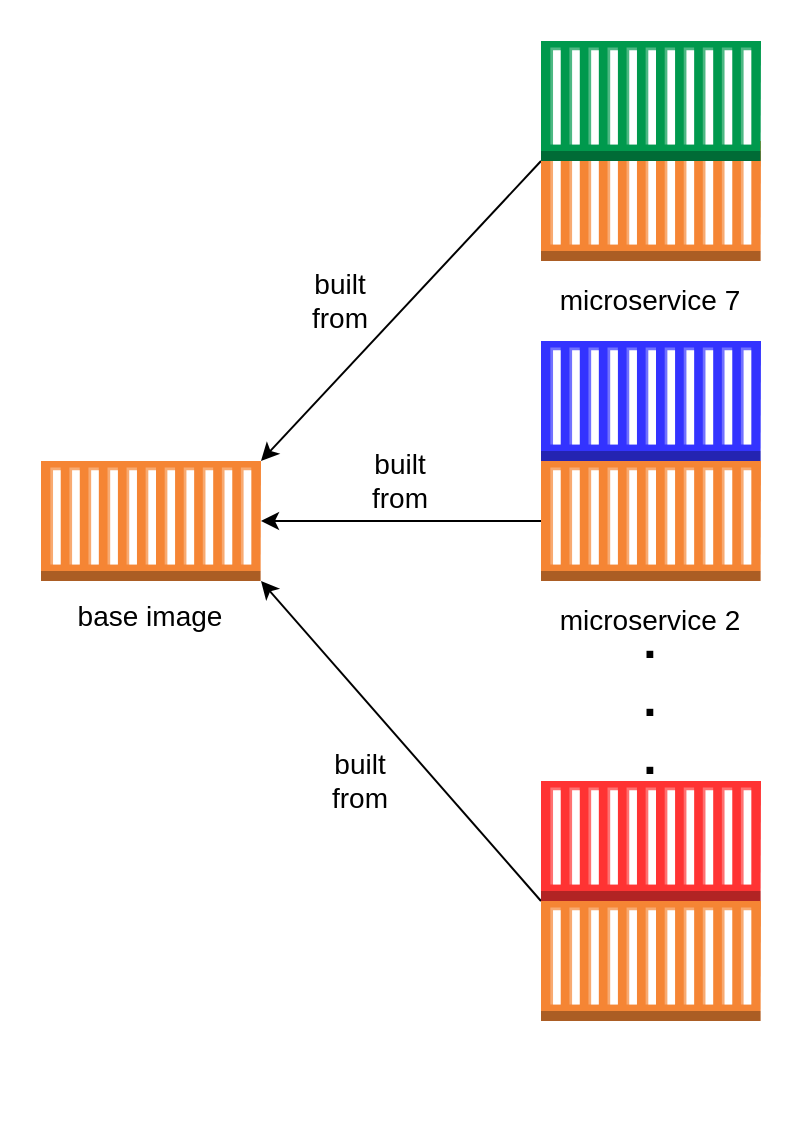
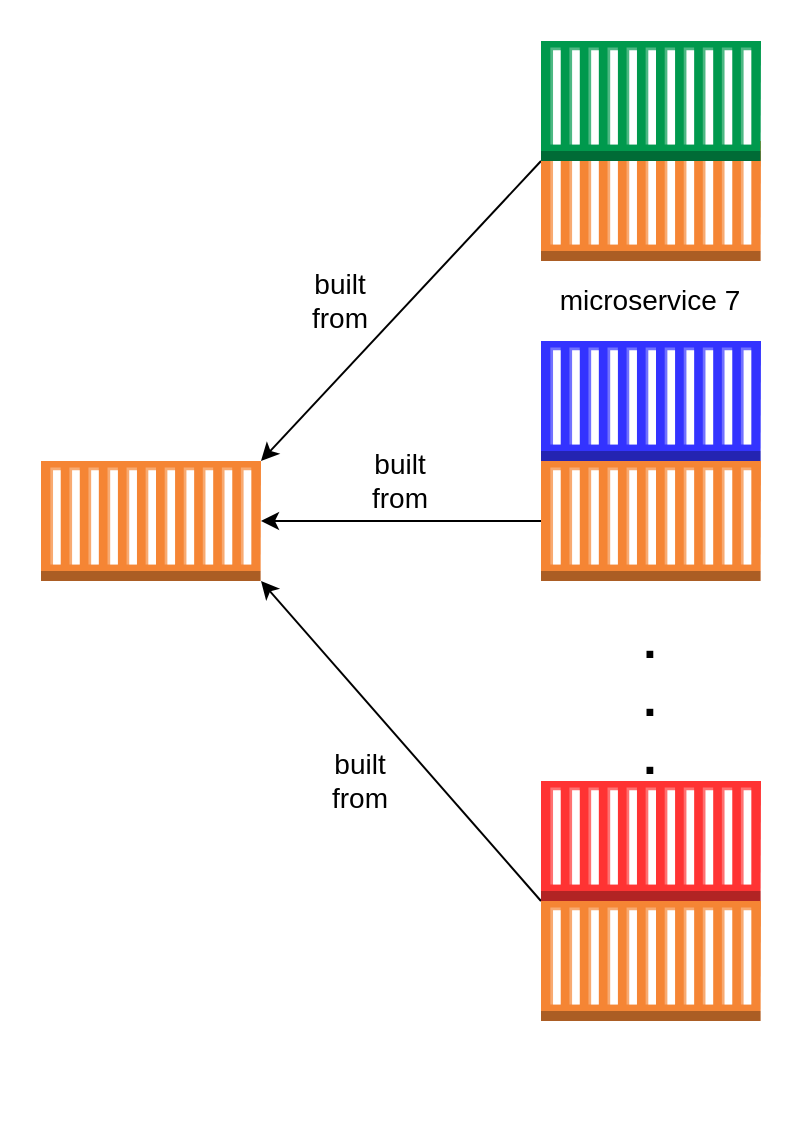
(151, 617) -> none
(651, 621) -> none
